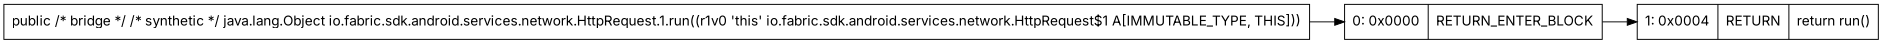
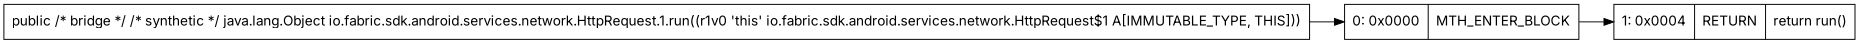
(1515, 21) -> (1504, 21)
